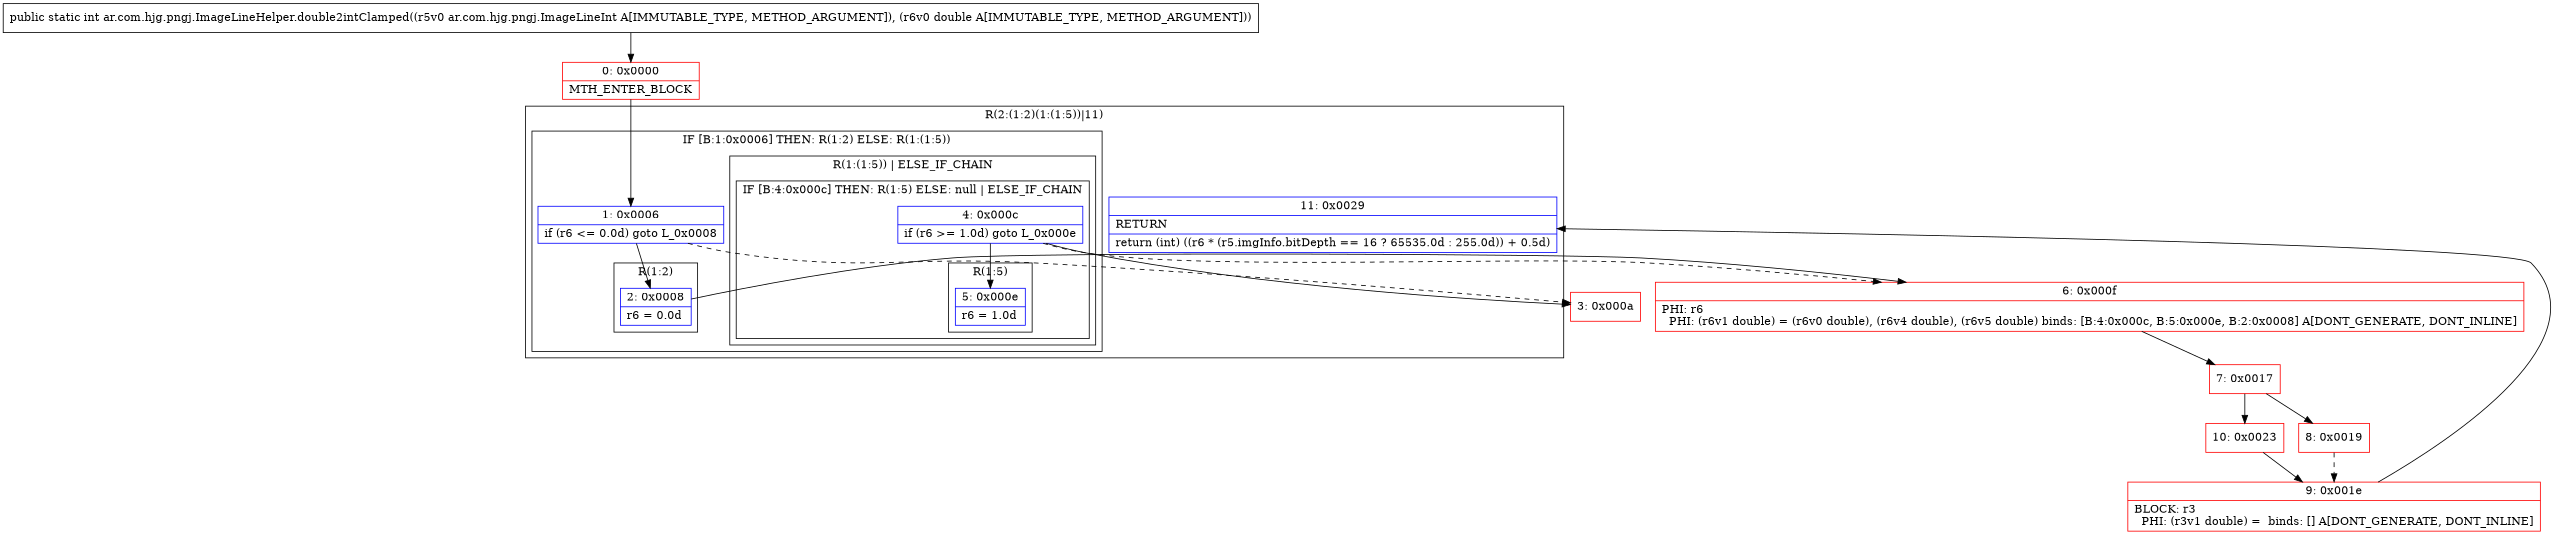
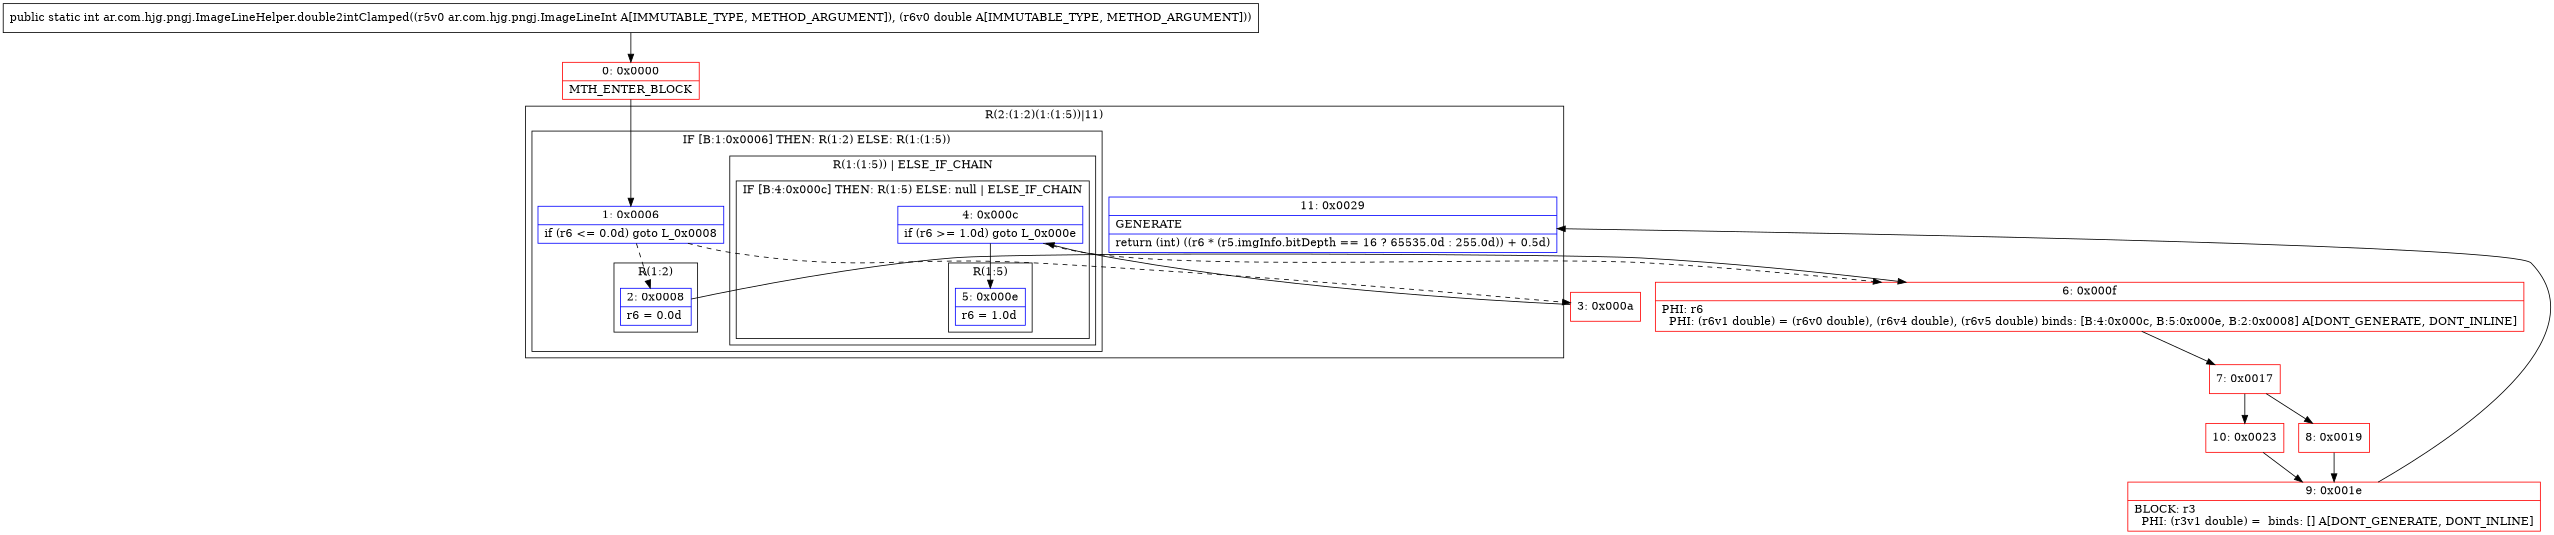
(1142, 224) -> (1149, 224)
(641, 257) -> (641, 257)
(1393, 293) -> (1402, 293)
(2334, 463) -> (2334, 463)
